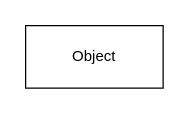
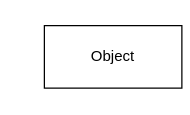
(94, 57) -> (113, 57)
